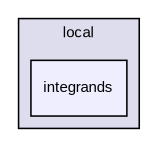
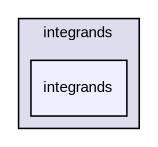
(79, 33) -> (79, 33)
